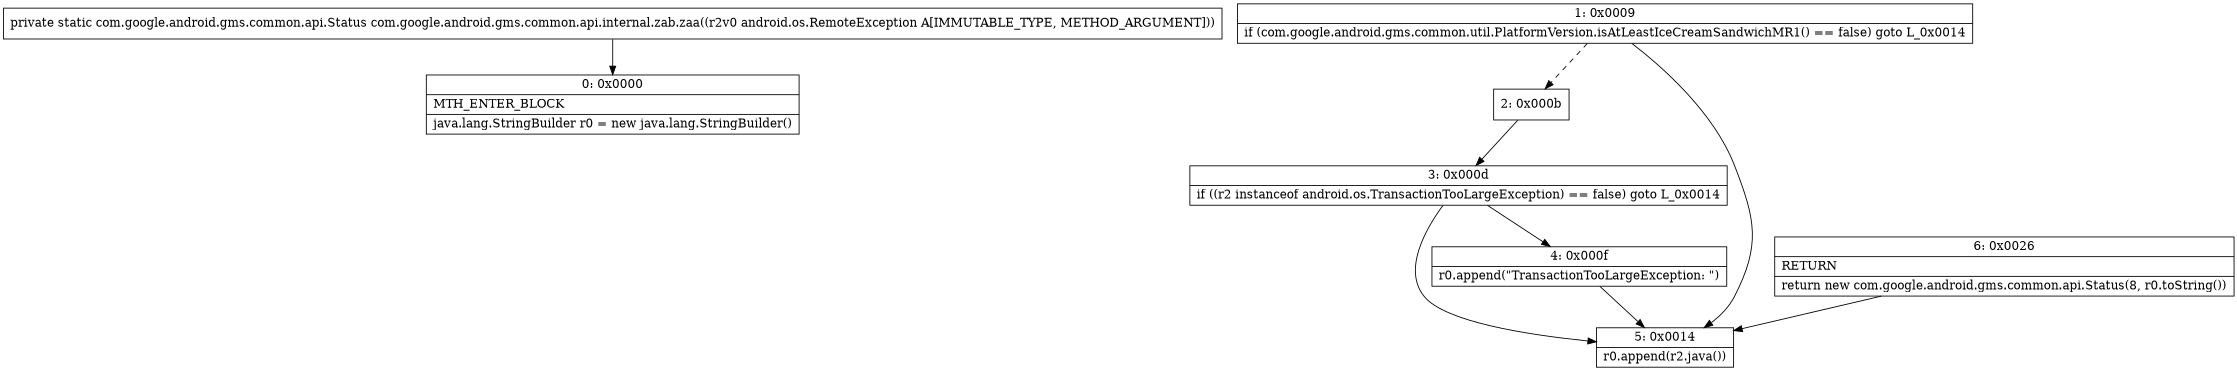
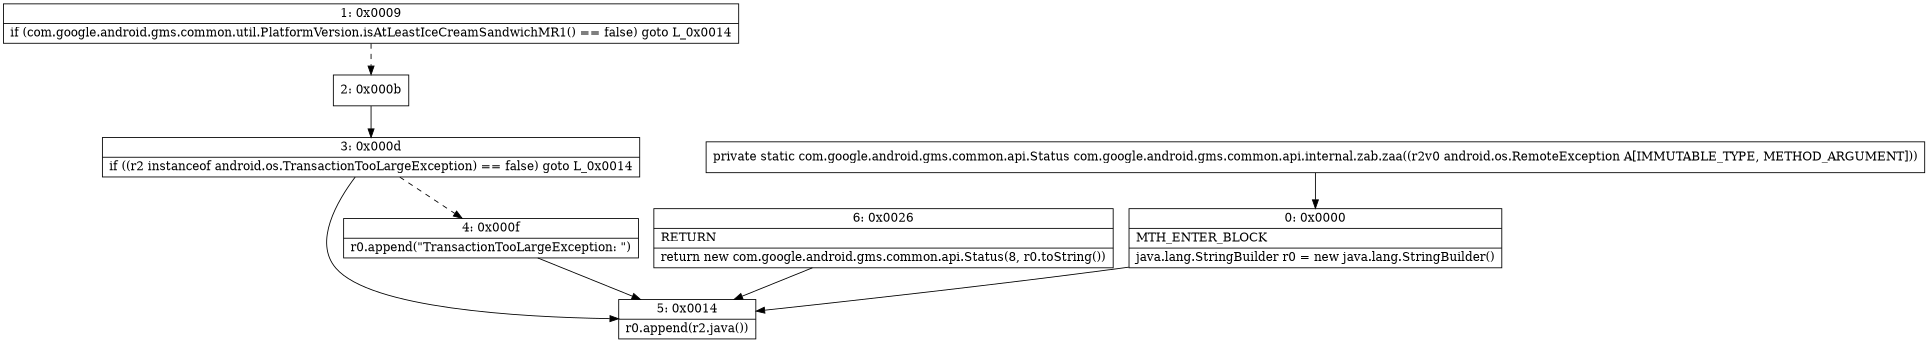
(1736, 170) -> (947, 290)
(1515, 224) -> (427, 195)
